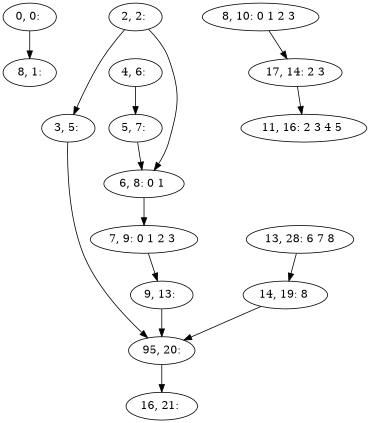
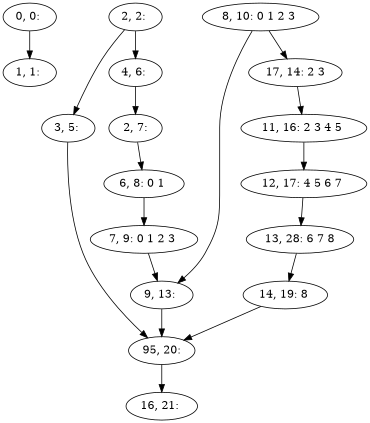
(30, 73) -> (30, 73)
(177, 94) -> (136, 41)
(136, 128) -> (136, 128)
none -> (220, 157)
none -> (304, 184)
